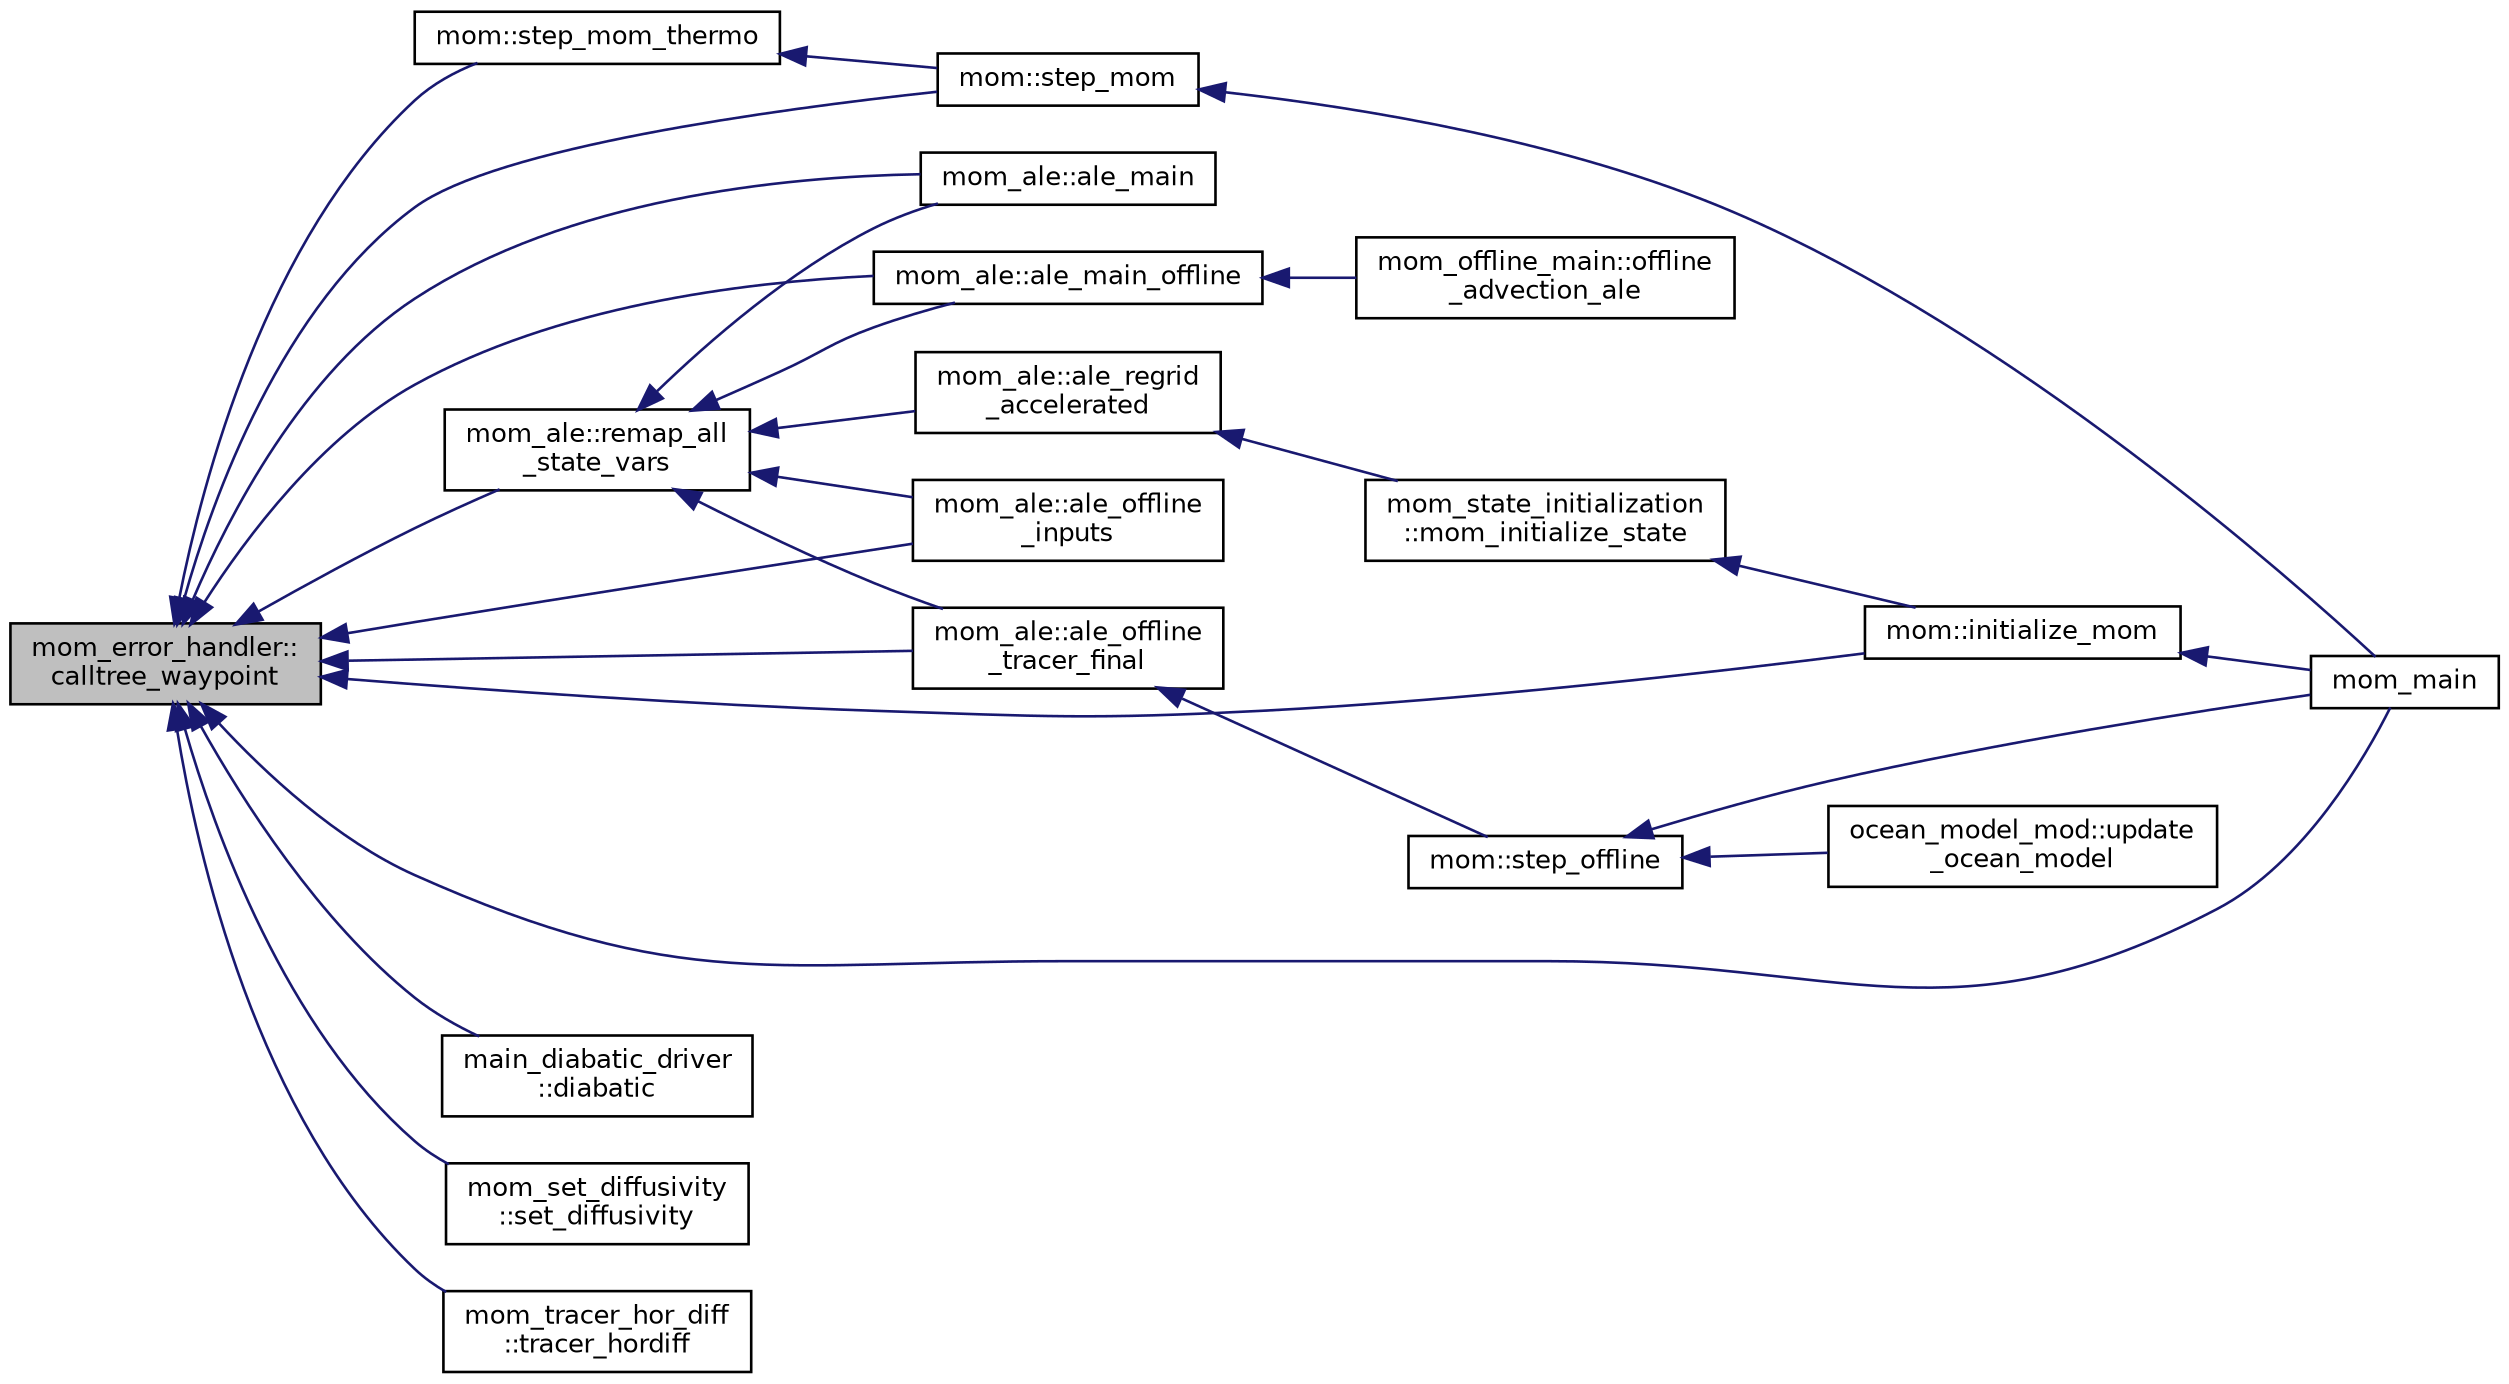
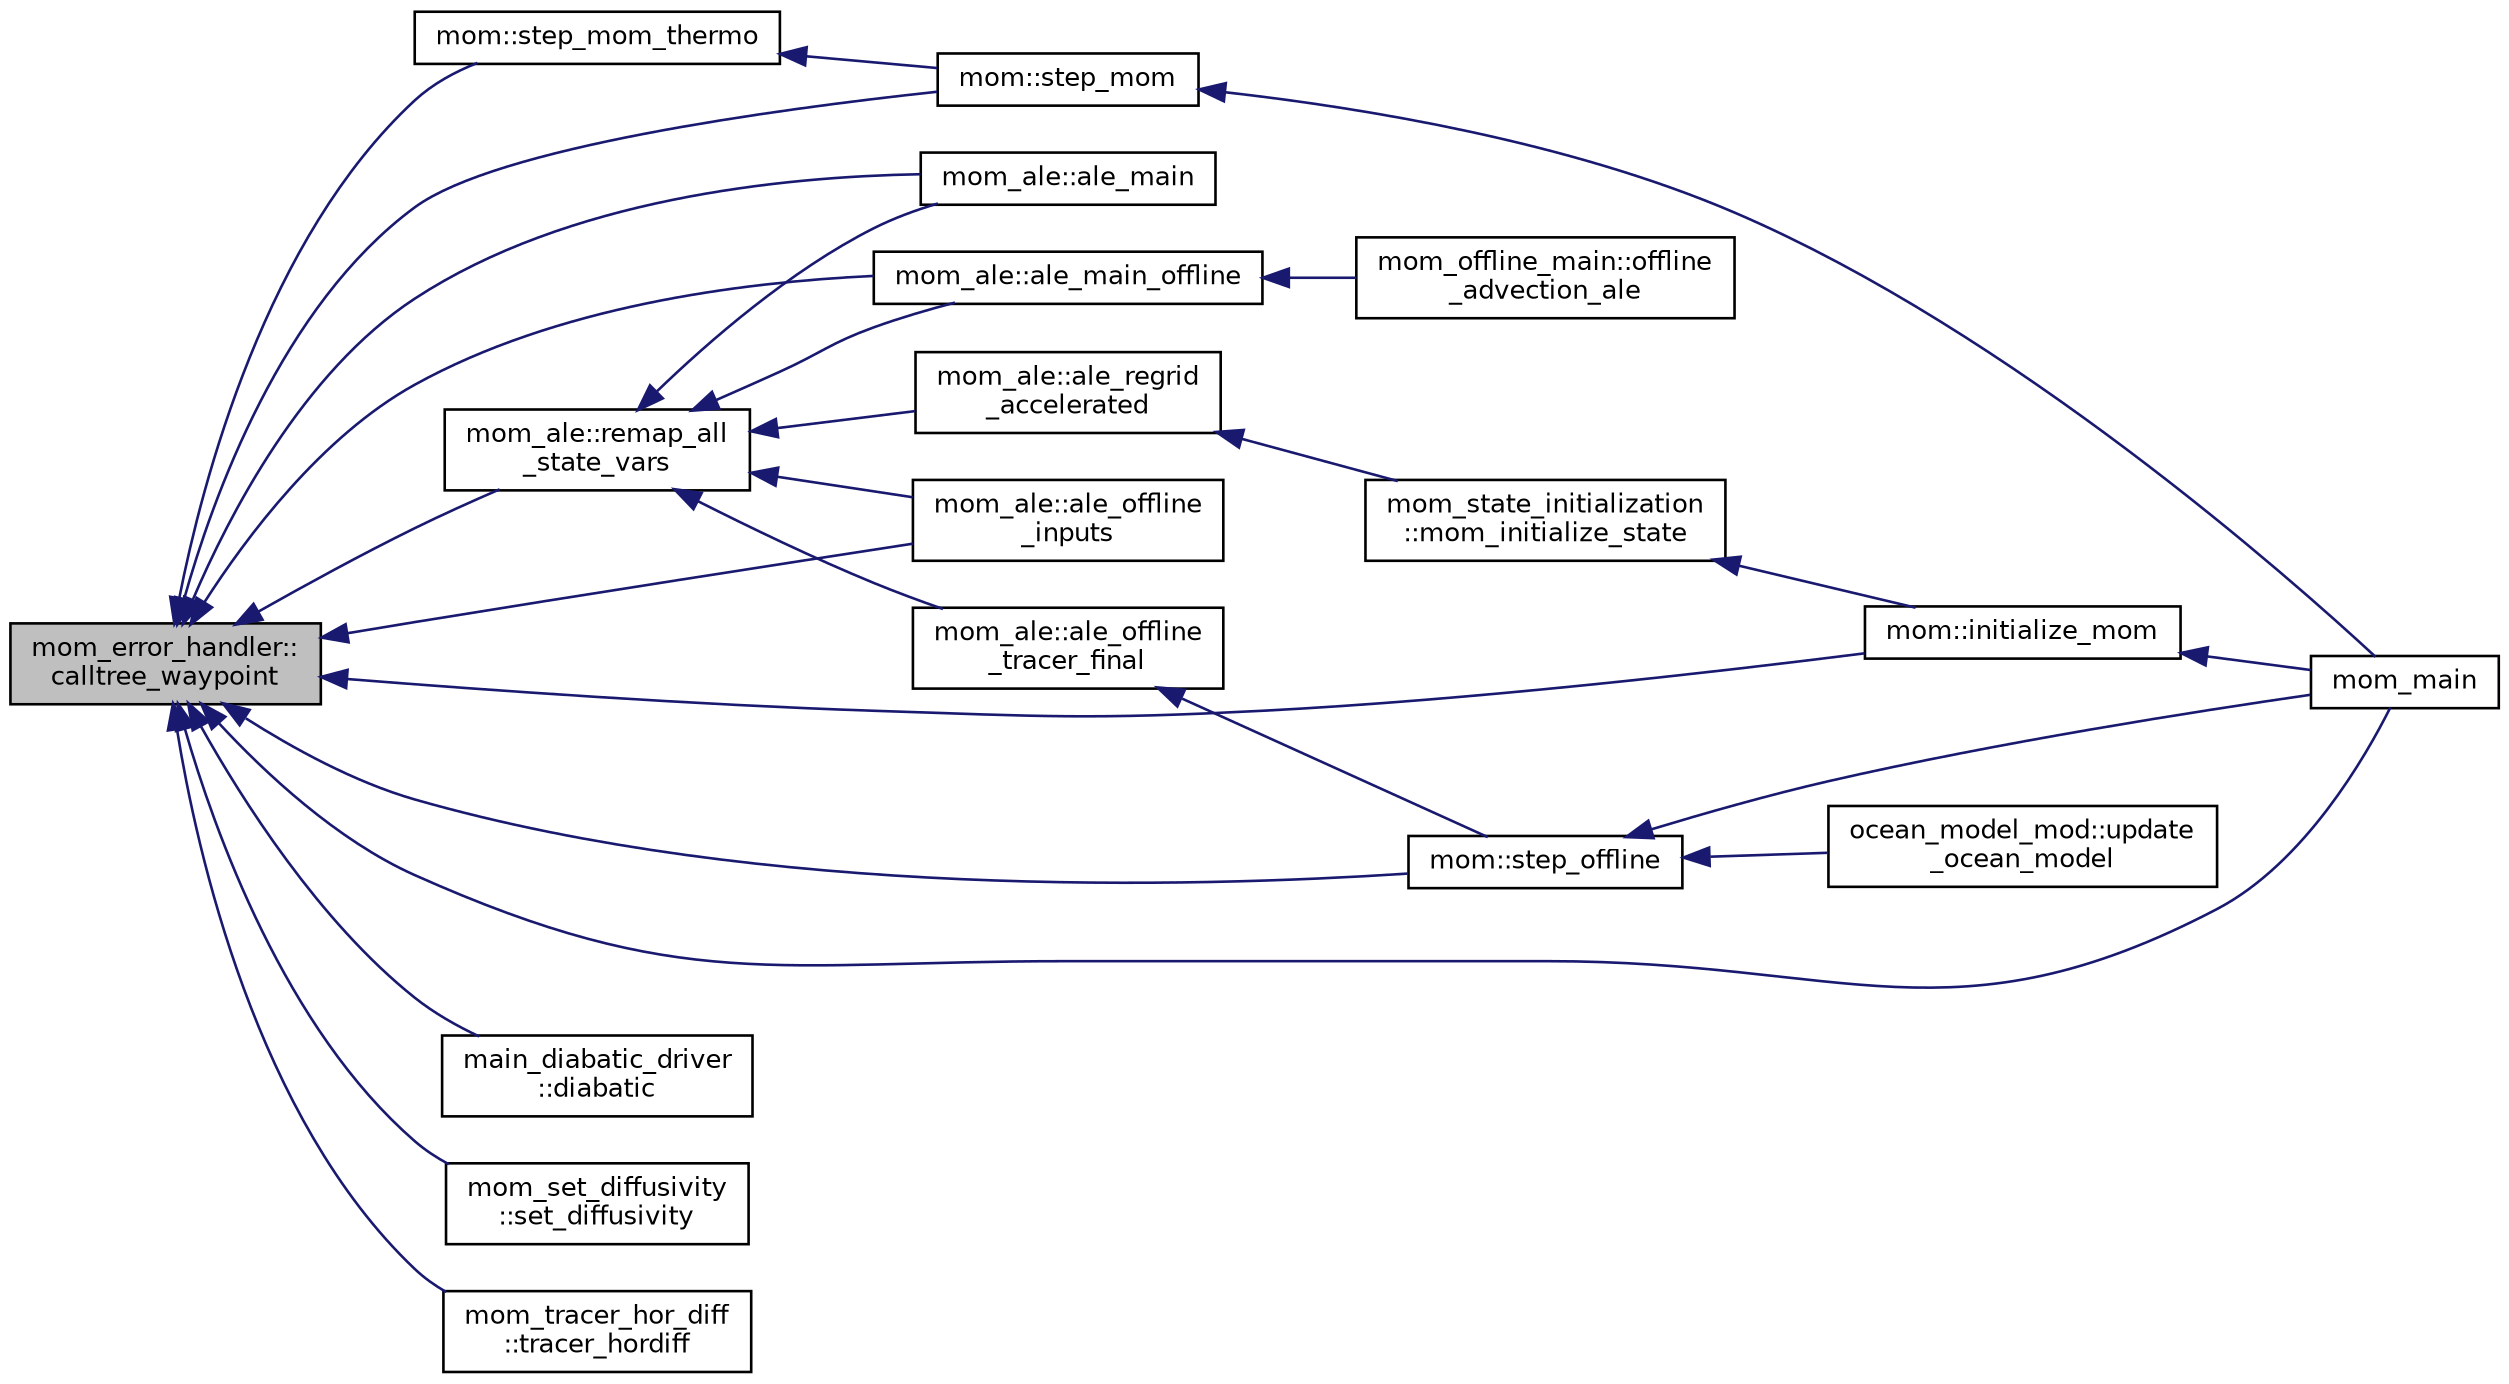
(631, 656) -> (814, 869)
